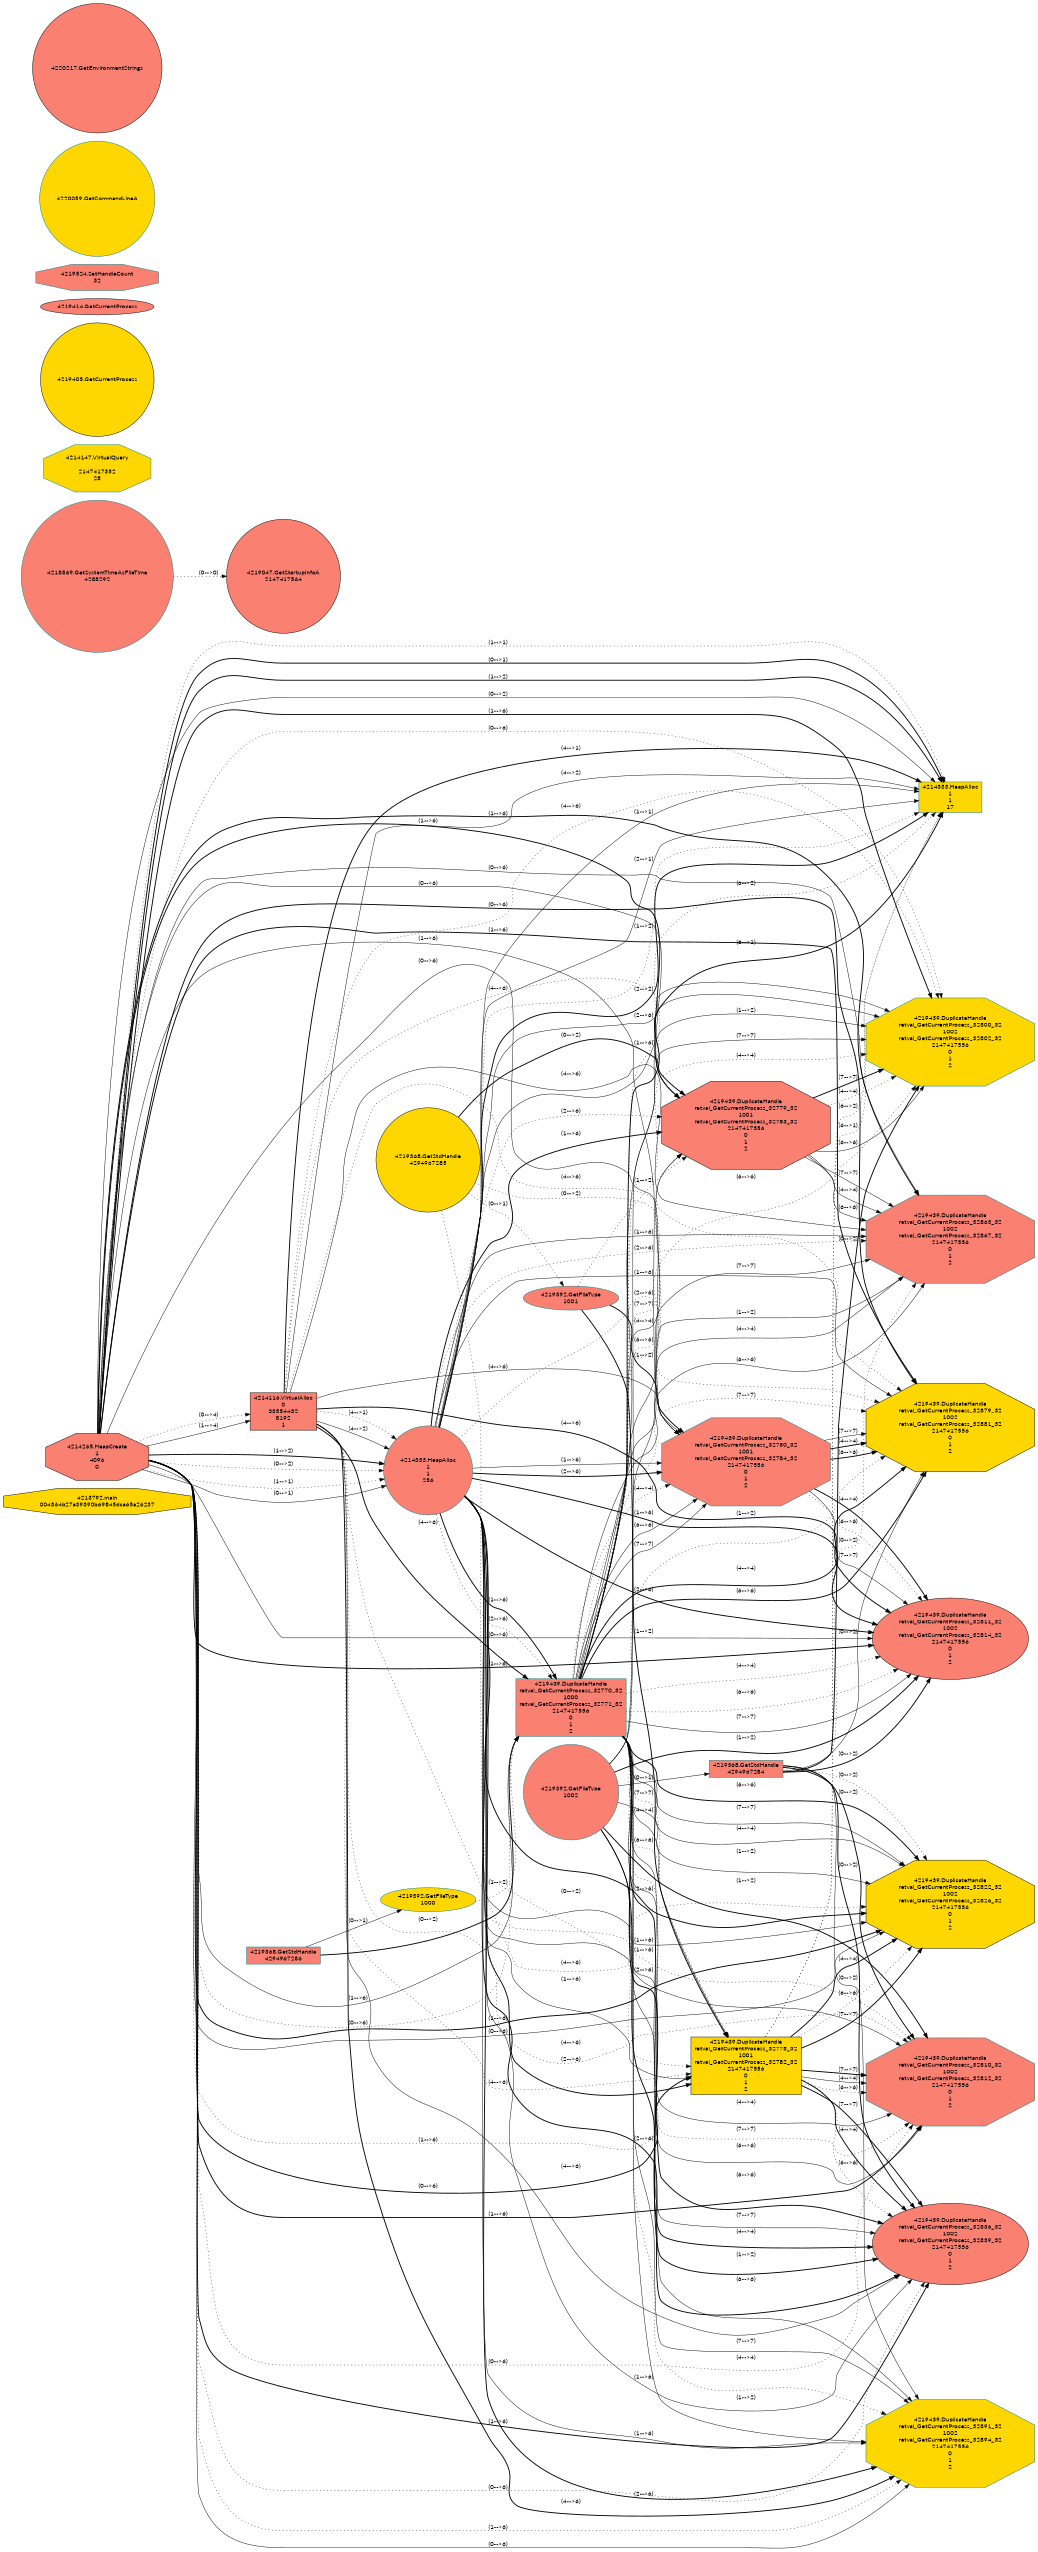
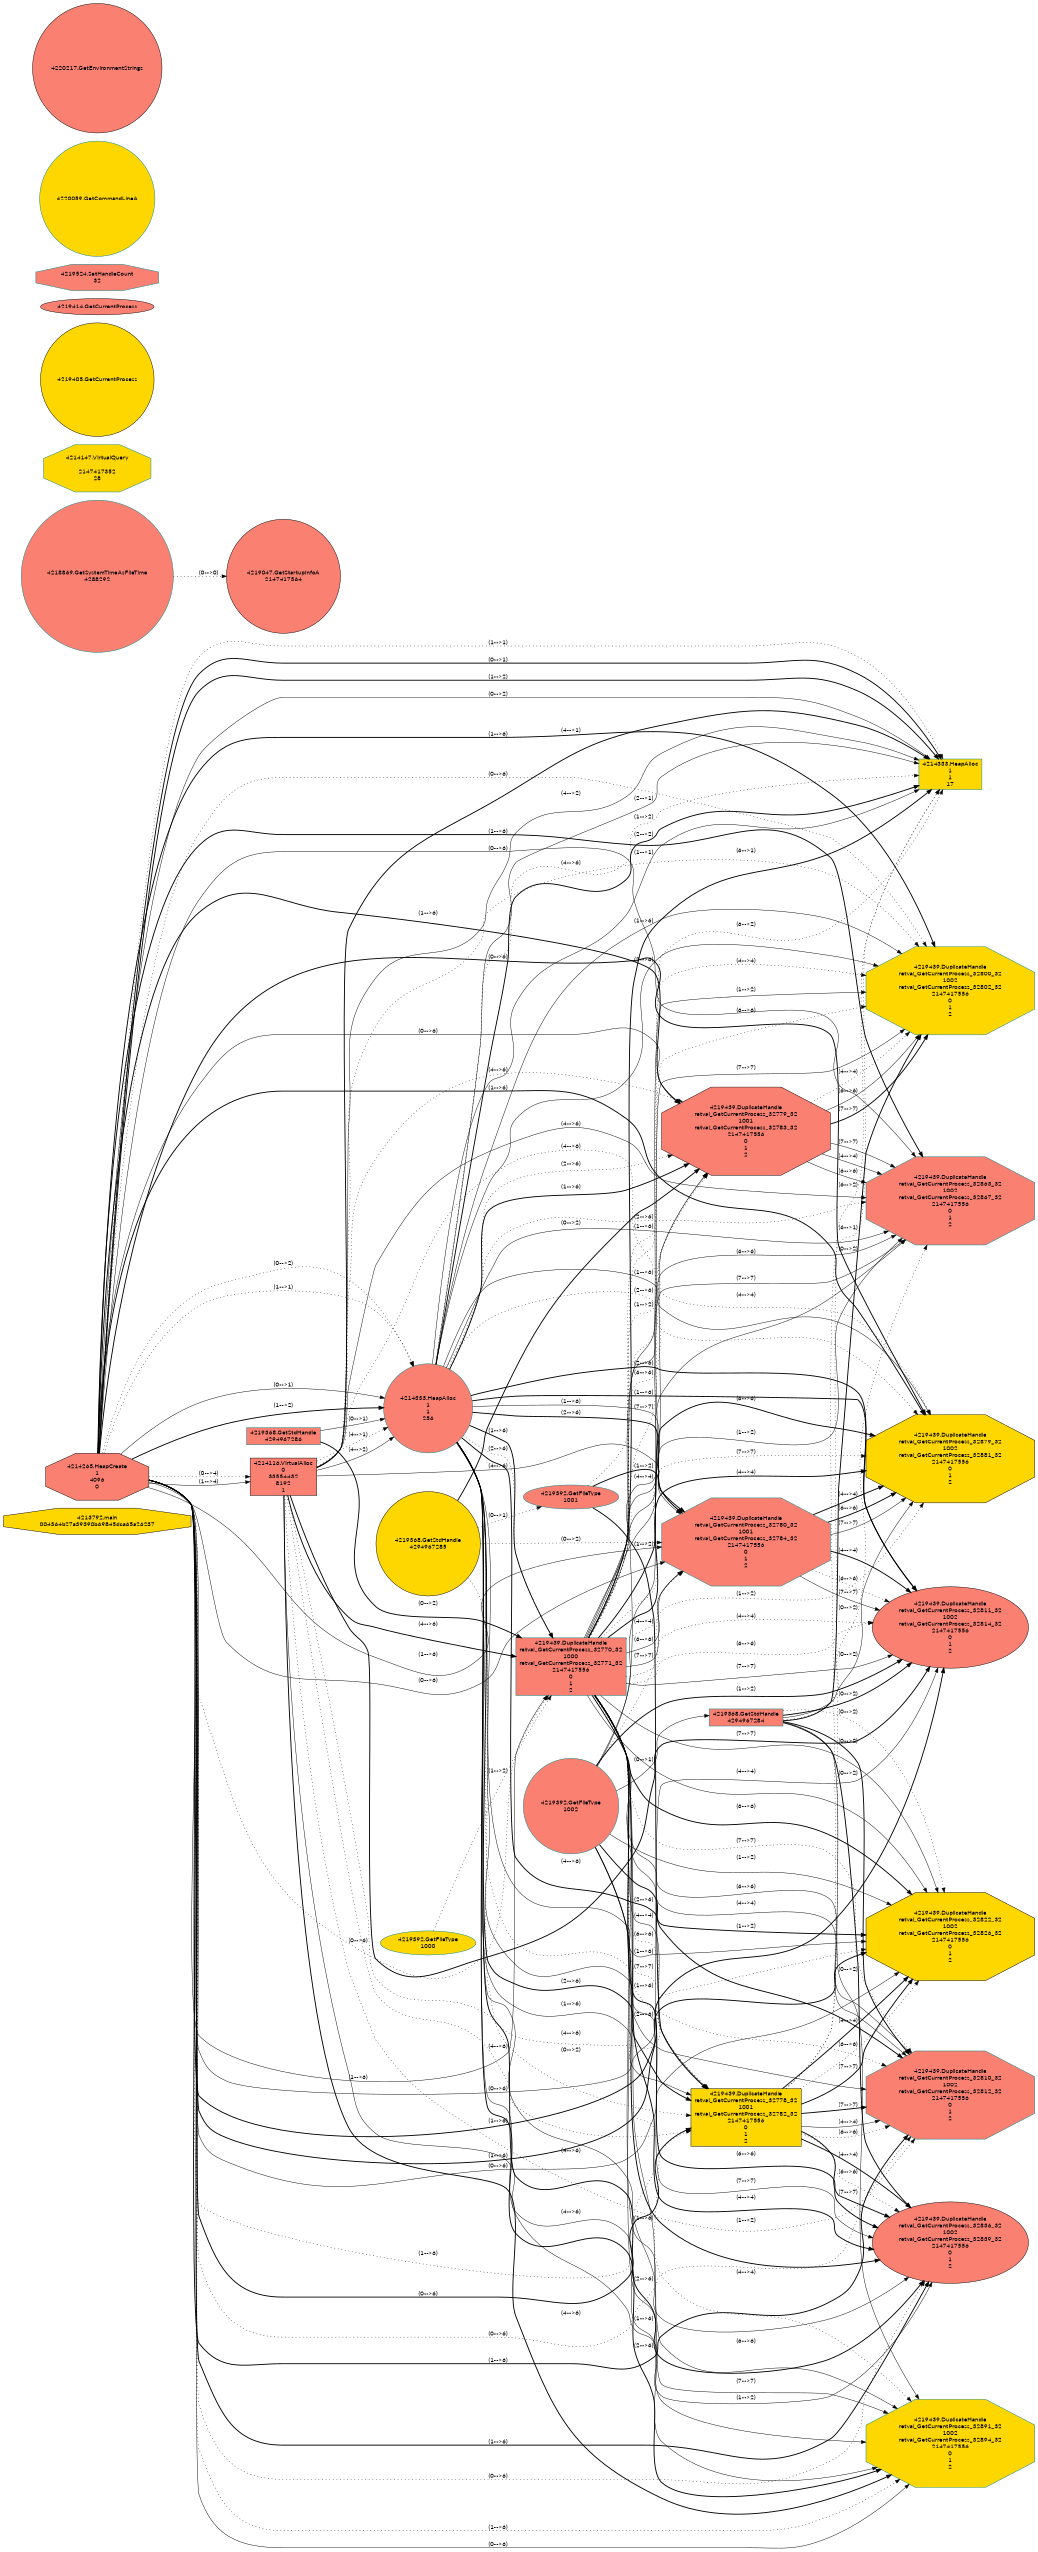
(352, 1929) -> (350, 1426)
